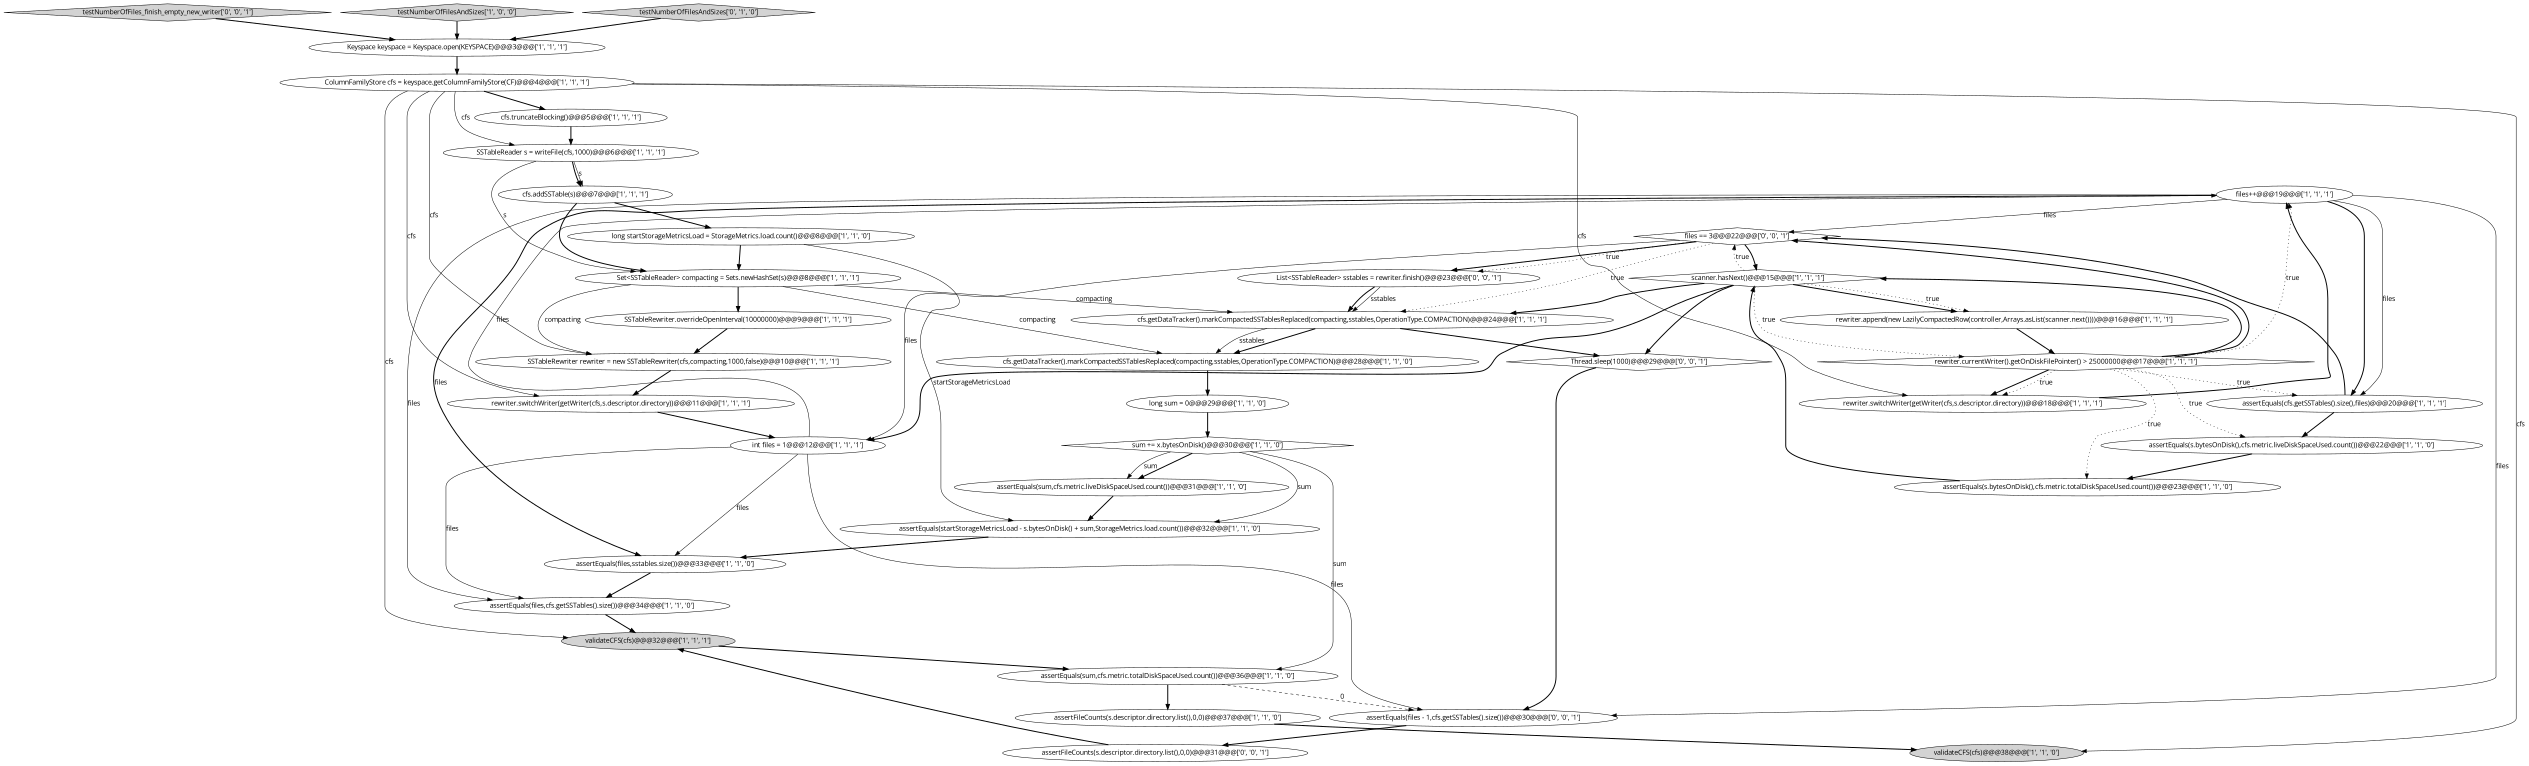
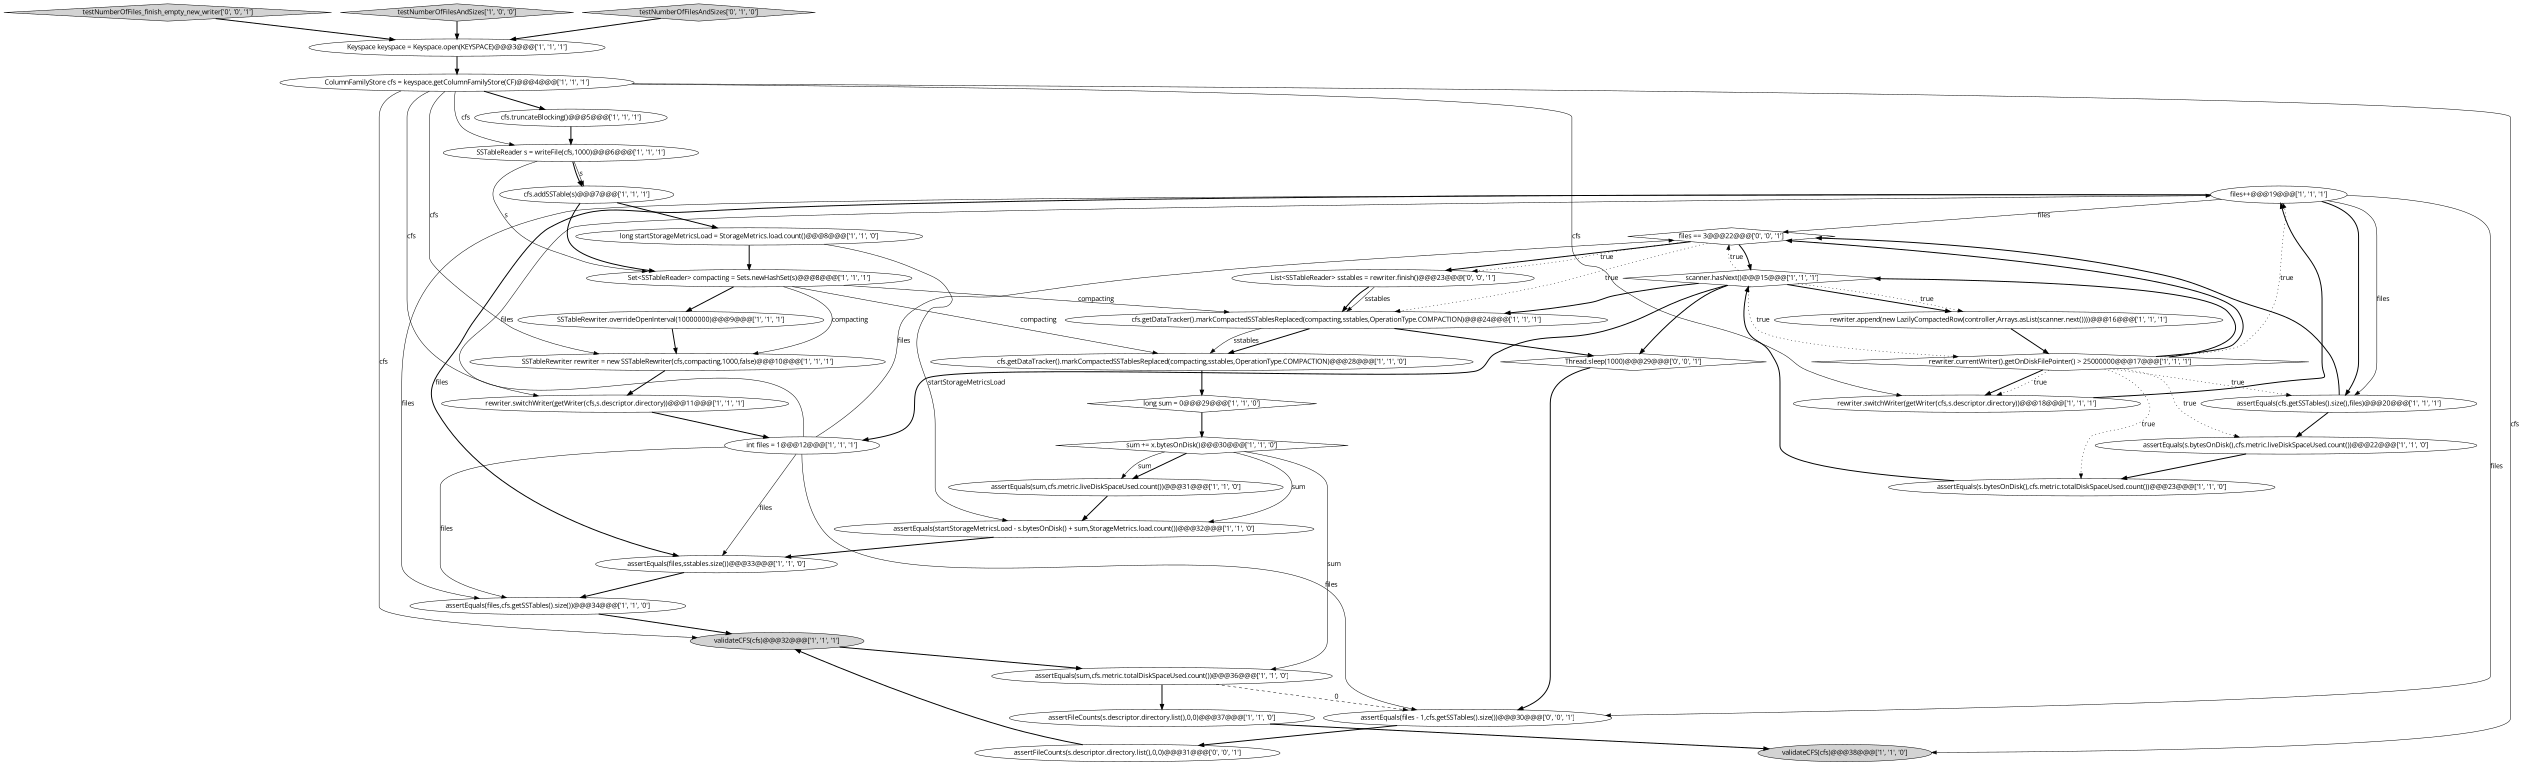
(1216, 271) -> (1206, 272)
(1208, 404) -> (1202, 404)
